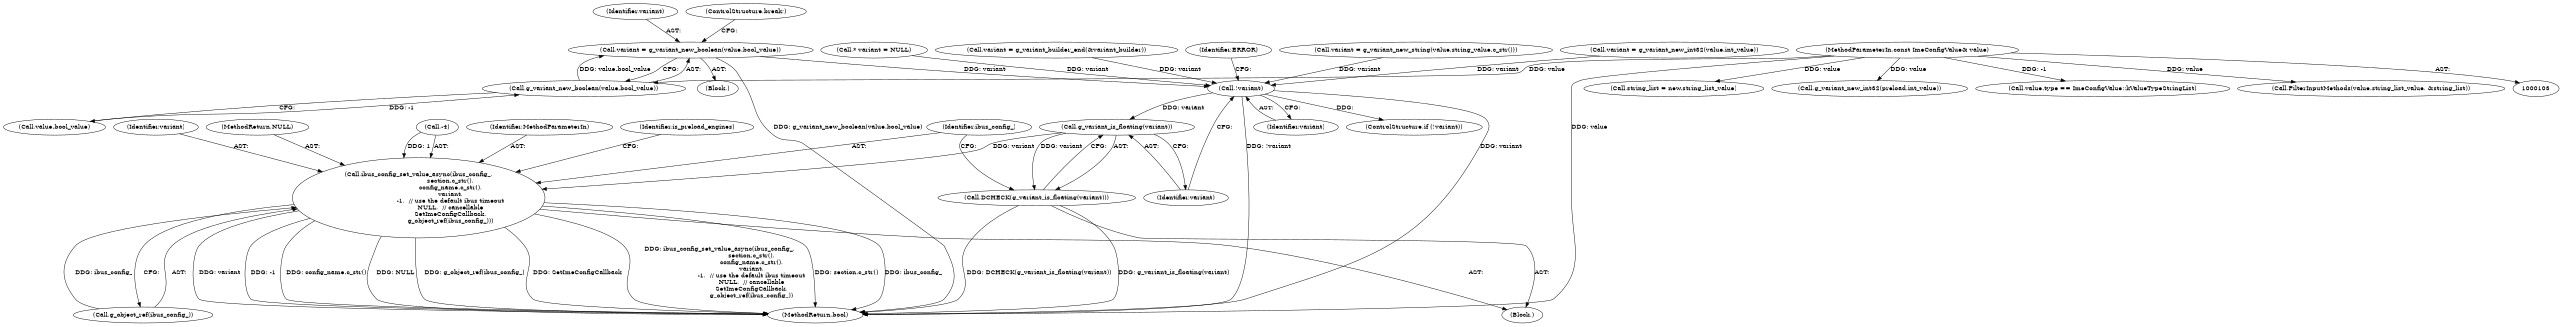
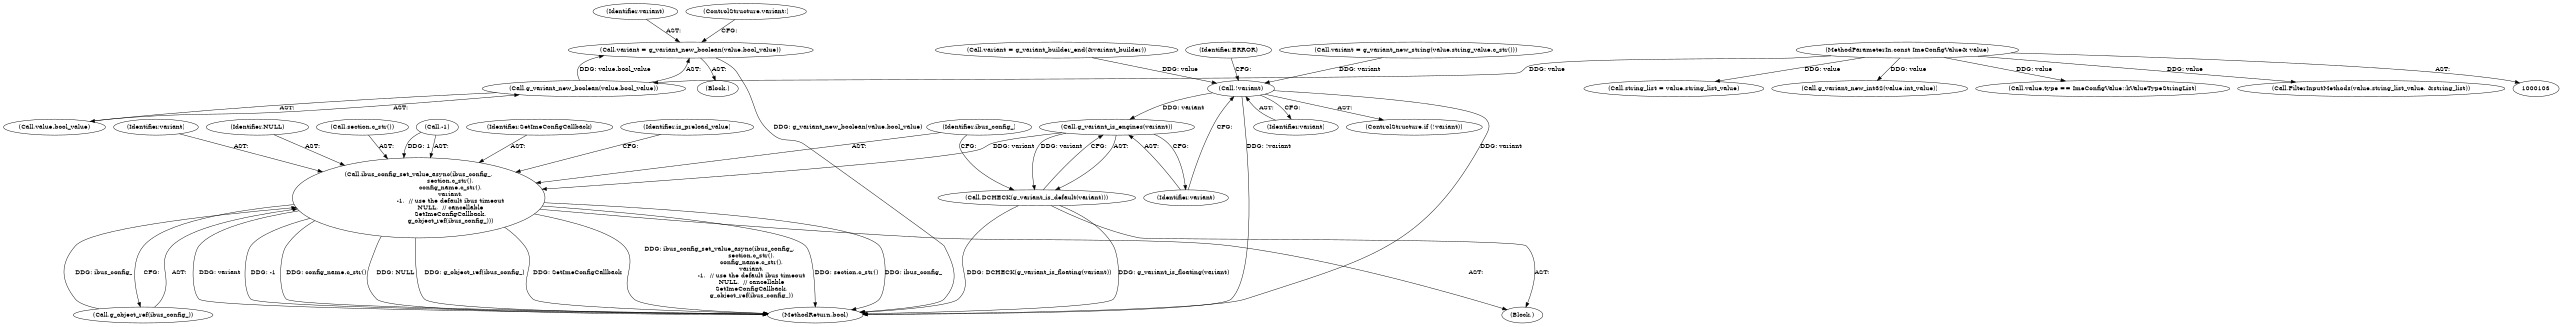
(746, 12) -> (746, 12)
(874, 50) -> none
(1674, 50) -> none
(1180, 69) -> (1180, 69)
(2035, 69) -> (2035, 69)
(654, 72) -> none
(982, 74) -> none
(1674, 89) -> (1674, 89)
(1870, 89) -> (1870, 89)
(288, 108) -> (288, 108)
(402, 108) -> (402, 108)
(1346, 108) -> (1346, 108)
(257, 127) -> (257, 127)
none -> (362, 127)
(437, 127) -> (437, 127)
(540, 127) -> (540, 127)
(687, 127) -> (687, 127)
(1117, 127) -> (1117, 127)
(1037, 198) -> (1037, 198)
(1453, 306) -> none
